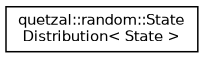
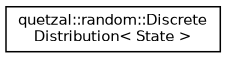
(102, 29) -> (113, 29)
